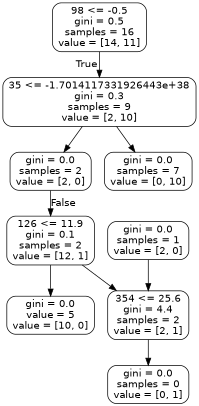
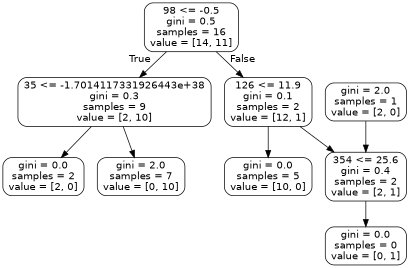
(148, 171) -> (141, 177)
(51, 200) -> (227, 62)
(148, 241) -> (366, 102)
(51, 315) -> (268, 177)
(148, 315) -> (366, 177)
